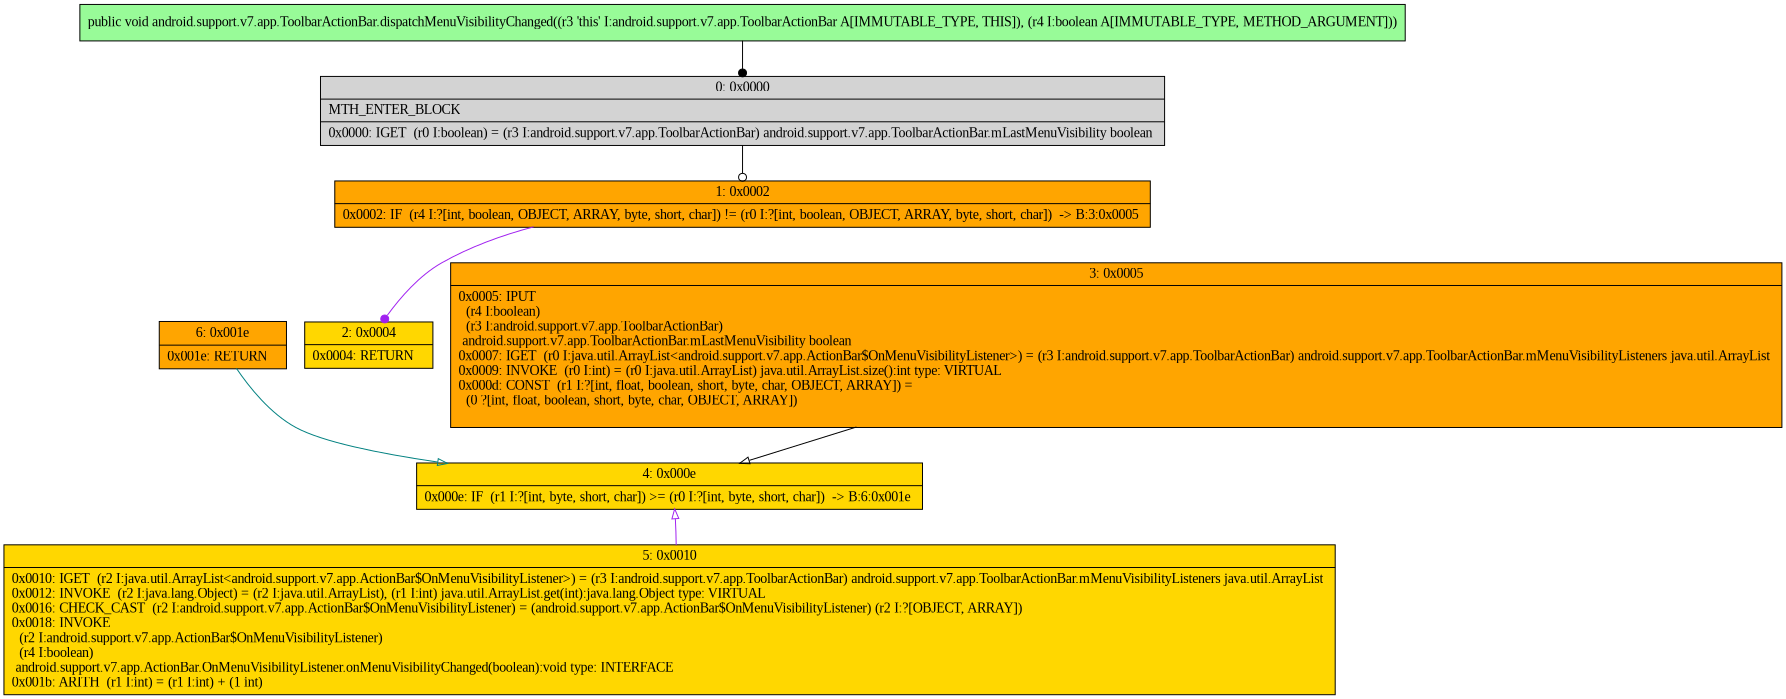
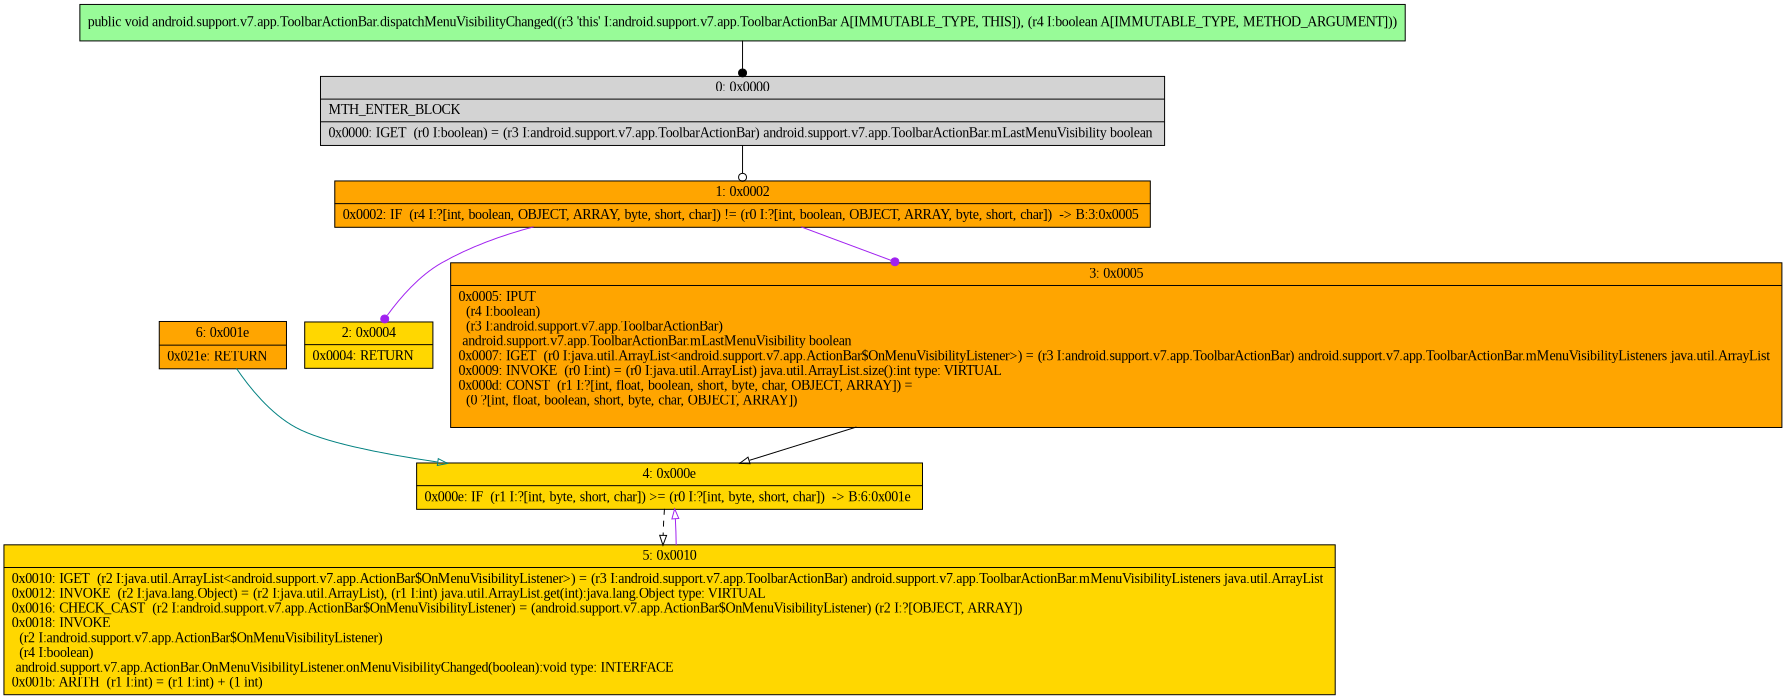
none -> (846, 244)
(223, 356) -> (223, 356)
none -> (664, 522)
